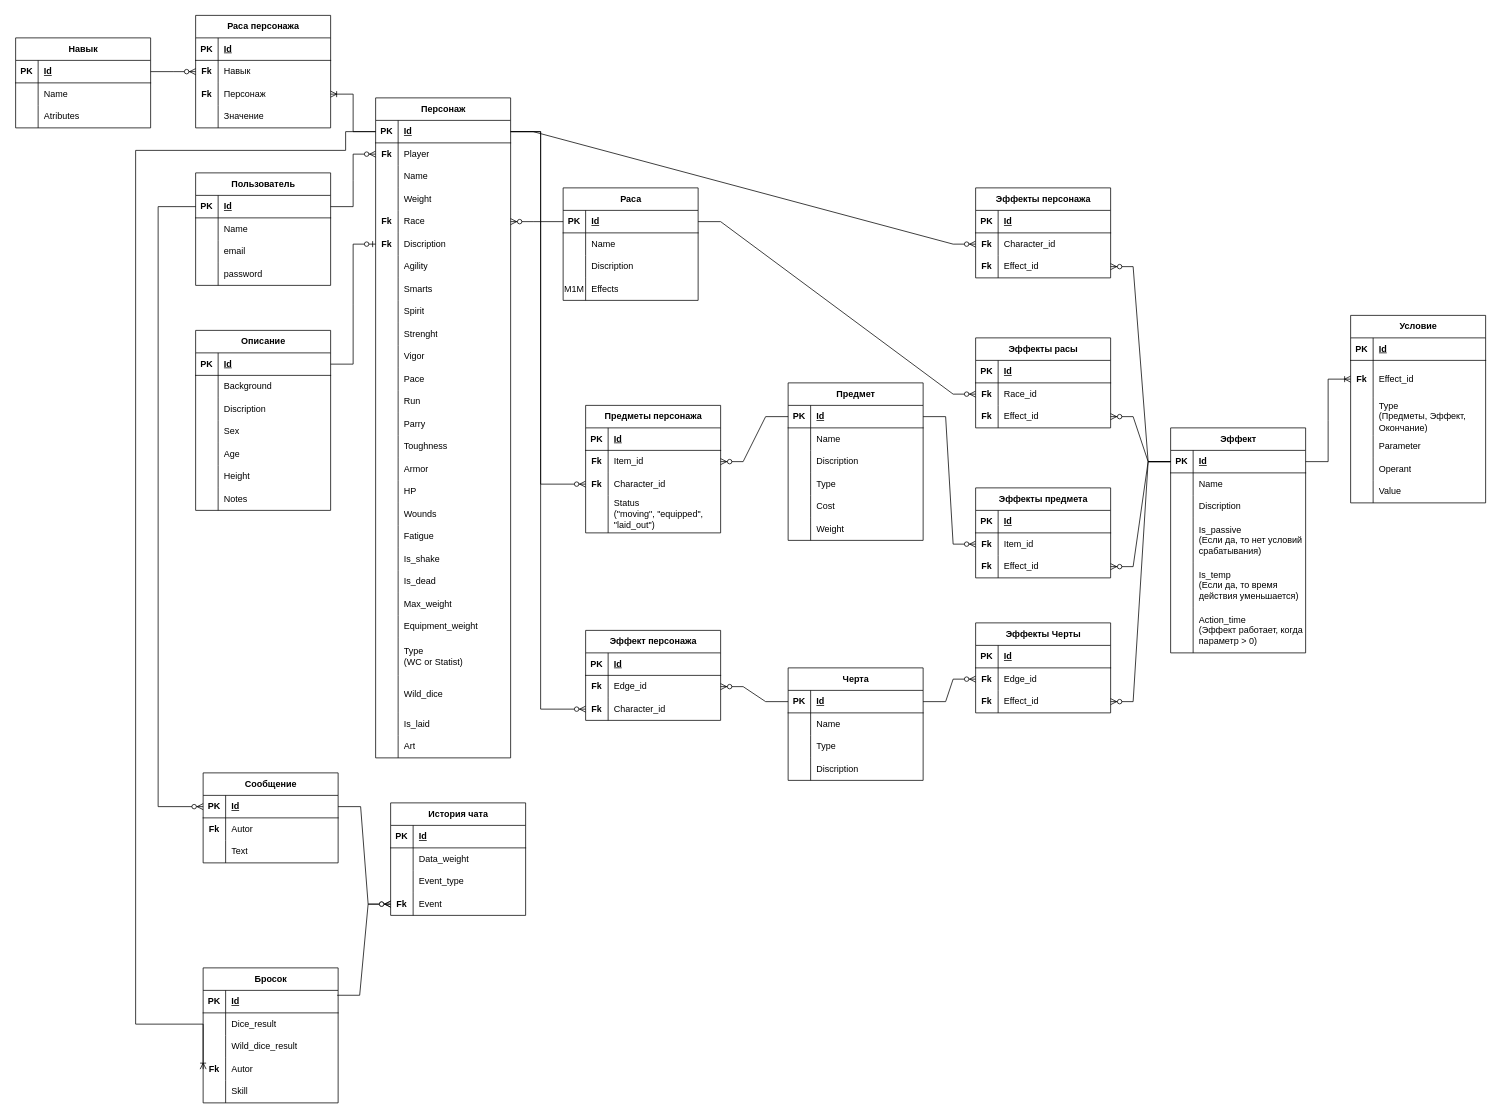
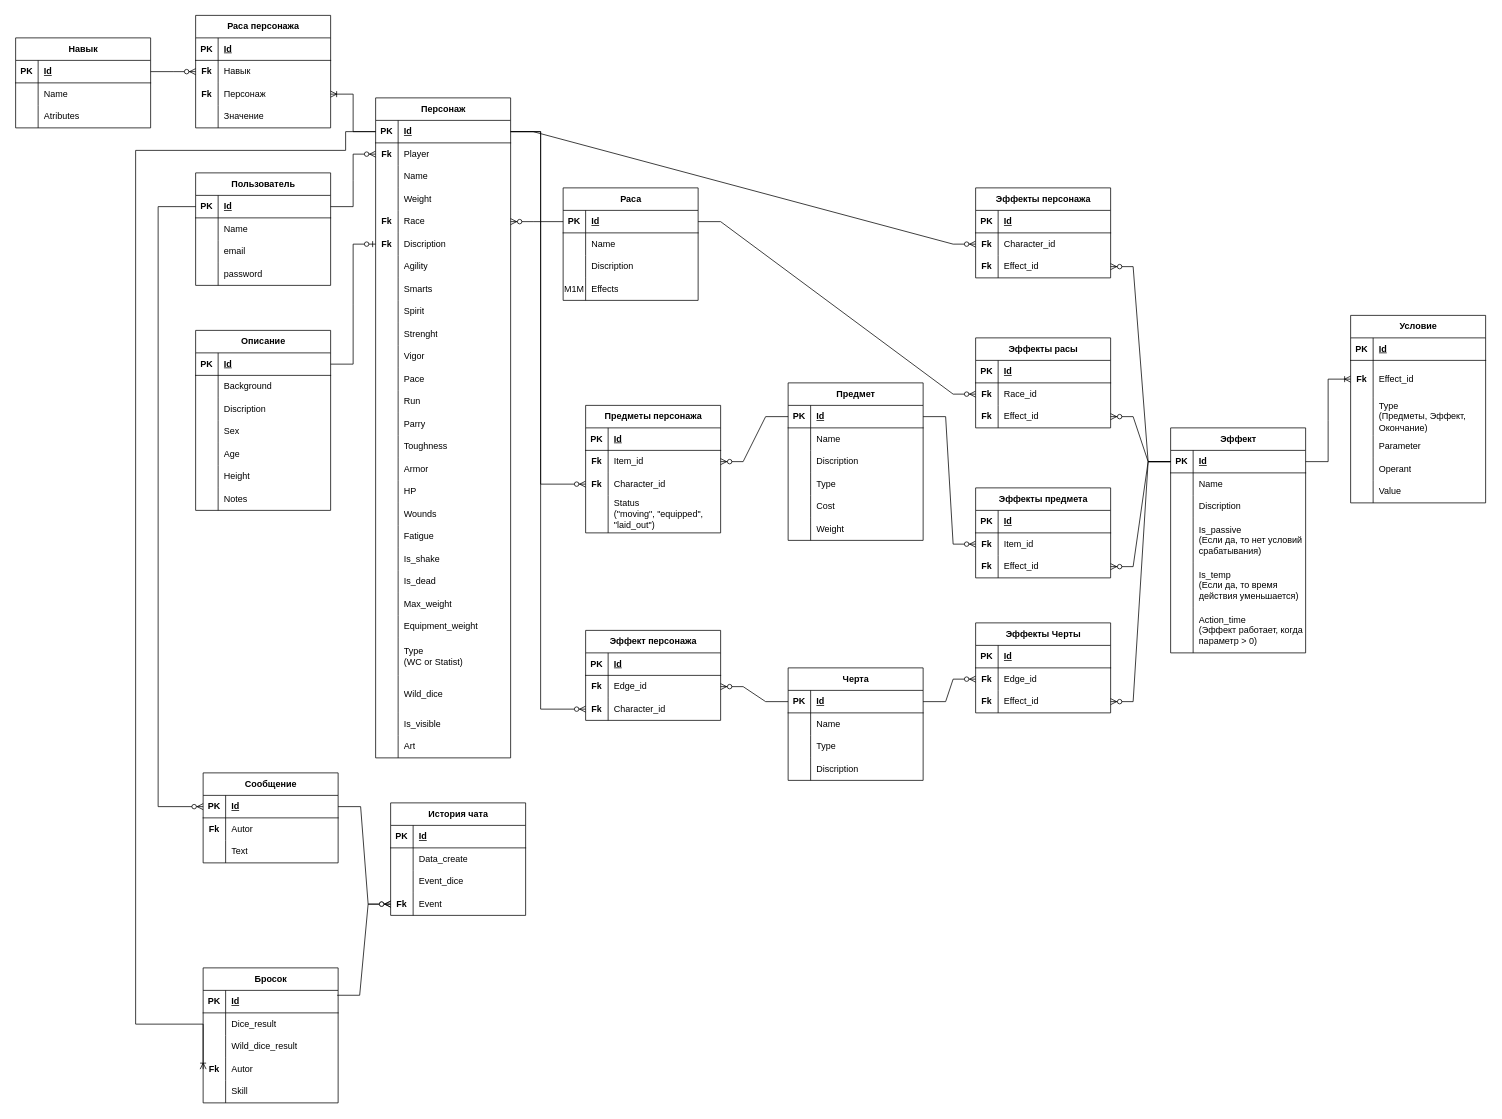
(419, 724) -> (426, 724)
(445, 859) -> (447, 859)
(444, 882) -> (443, 882)
